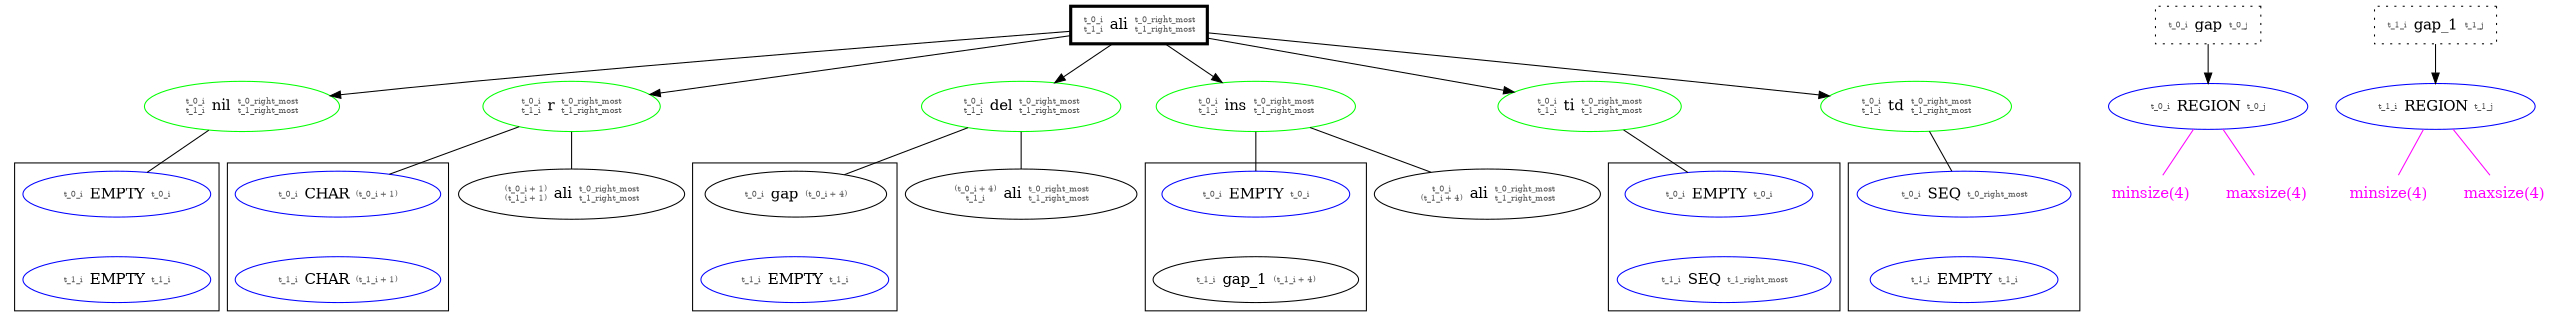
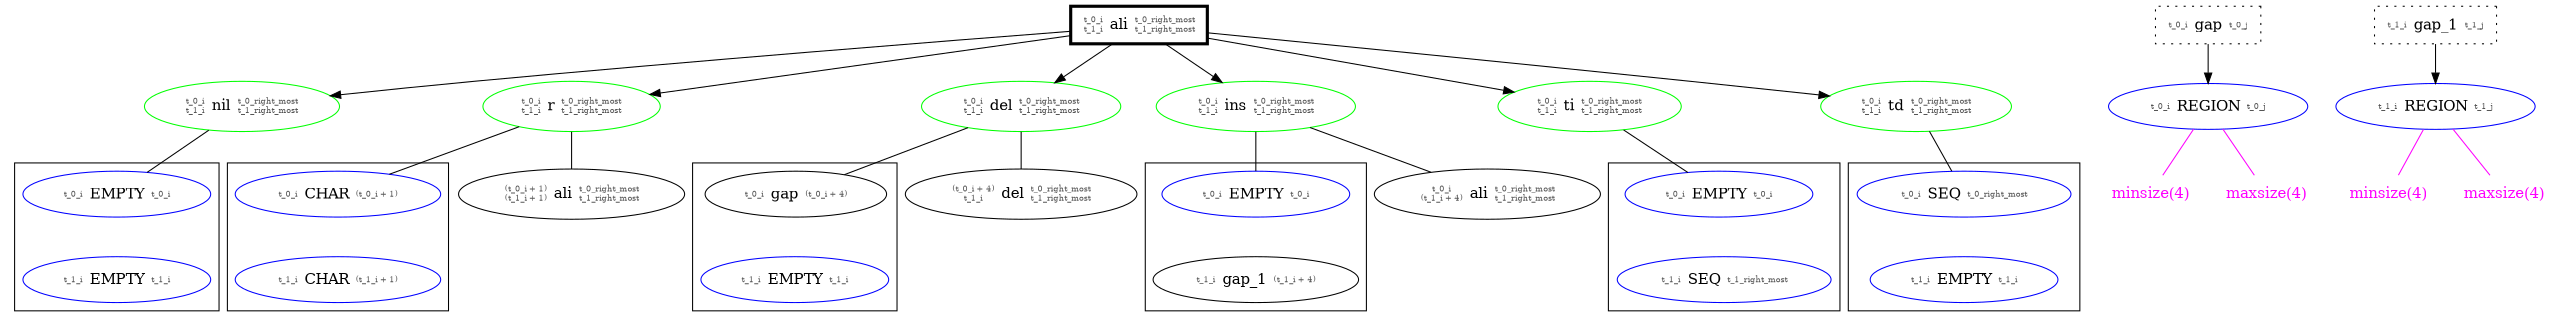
(1013, 194) -> (1013, 194)
